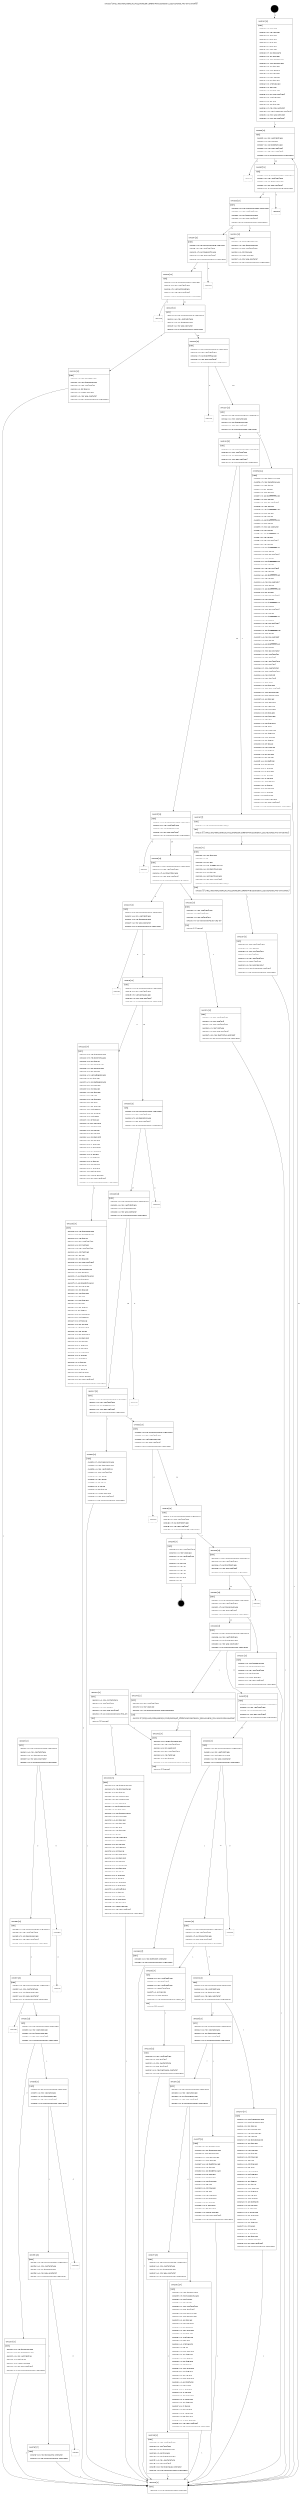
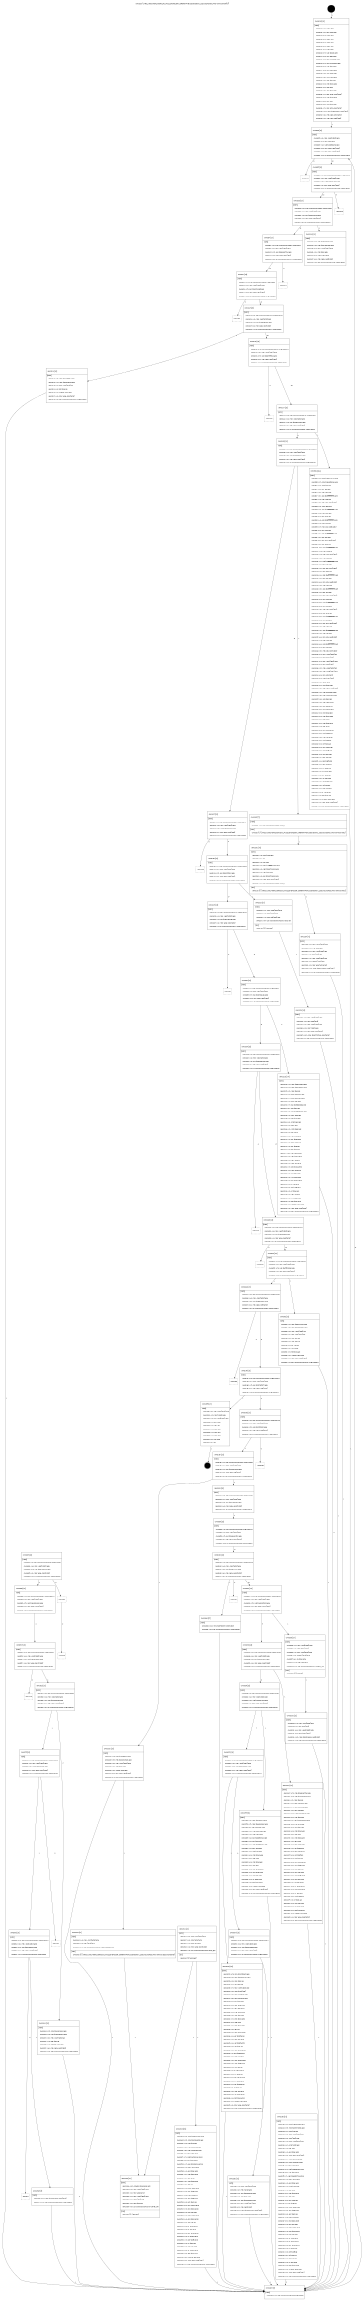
(92, 1202) -> (333, 1746)
(207, 1671) -> (123, 1854)
